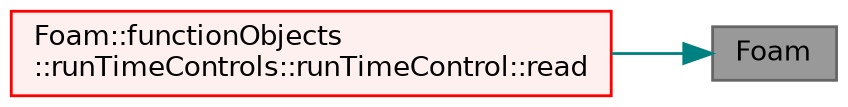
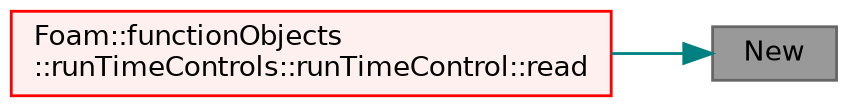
(775, 54) -> (775, 54)
